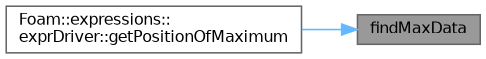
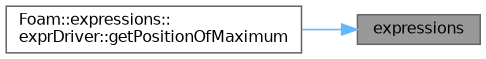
(419, 30) -> (419, 30)
